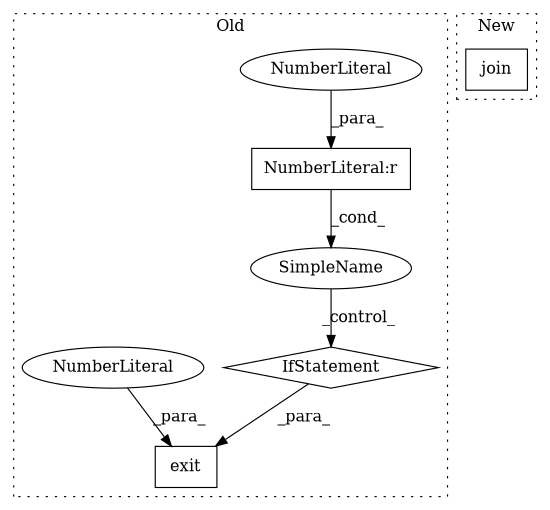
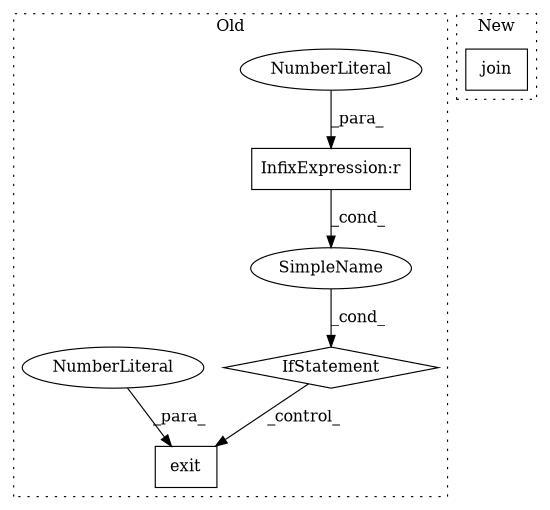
(331, 169) -> (331, 169)
(358, 318) -> (358, 318)
(304, 417) -> (304, 417)
